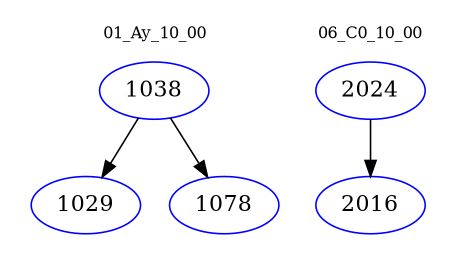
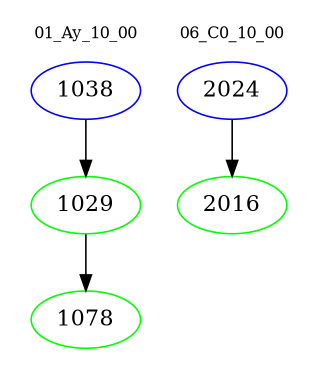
(185, 141) -> (86, 255)
(86, 205) -> (86, 205)
(224, 205) -> (86, 320)
(371, 205) -> (232, 205)
